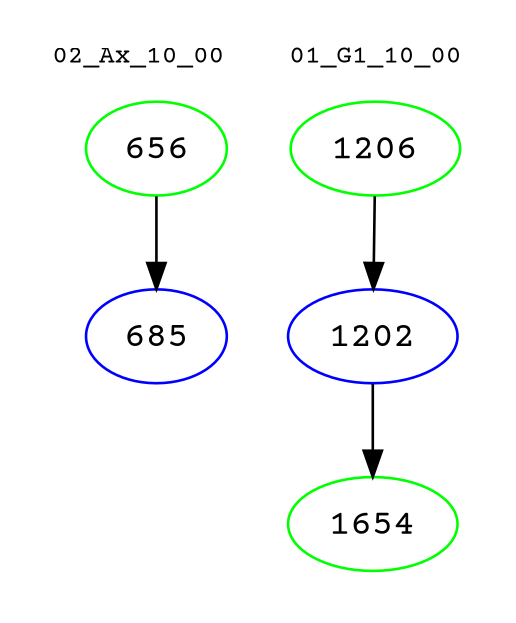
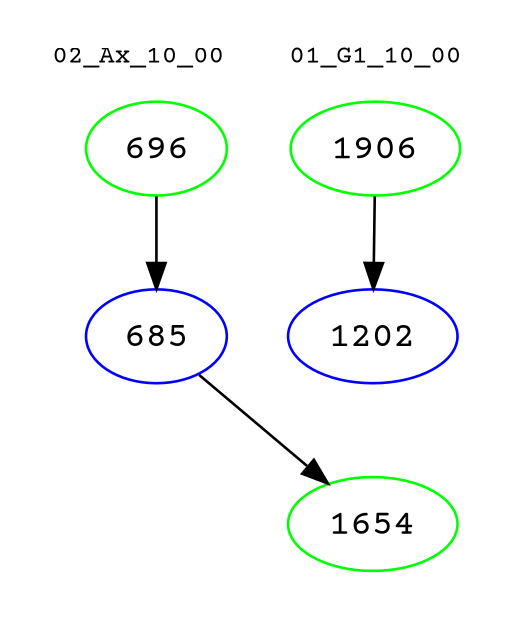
(156, 149) -> (156, 149)
(375, 149) -> (375, 149)
(373, 417) -> (253, 420)
